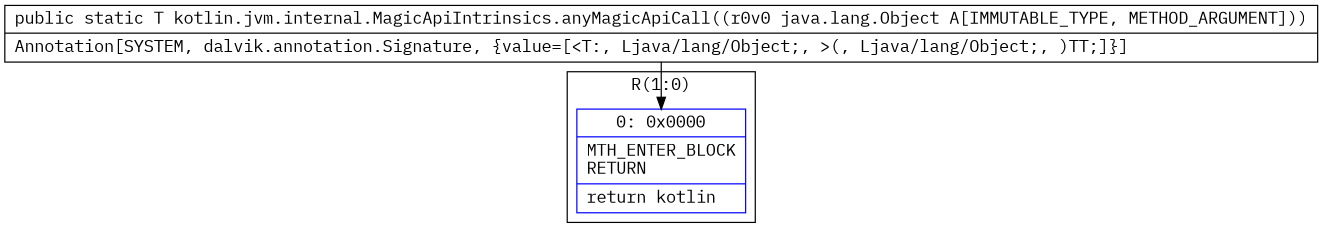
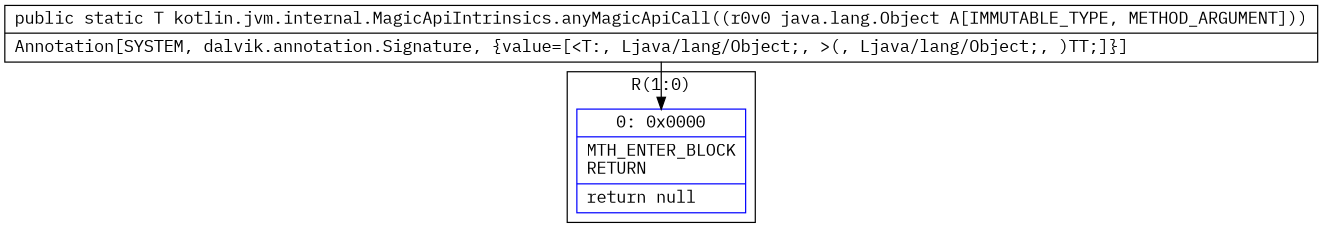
(652, 198) -> (641, 198)
